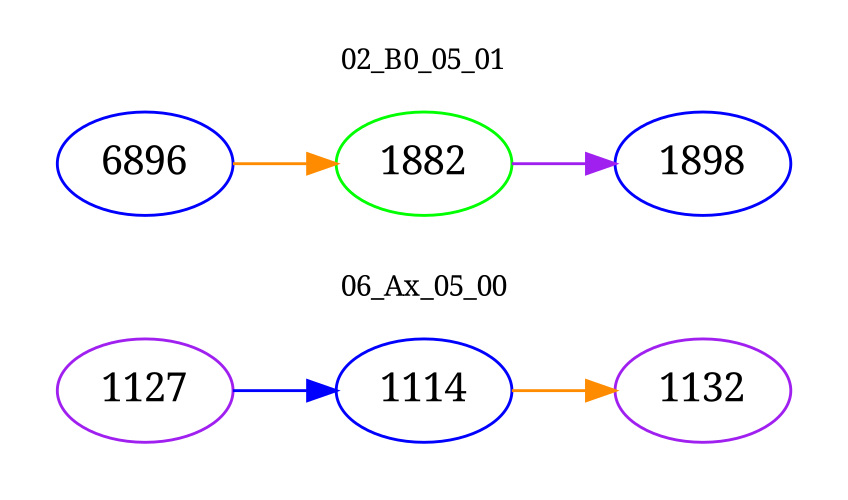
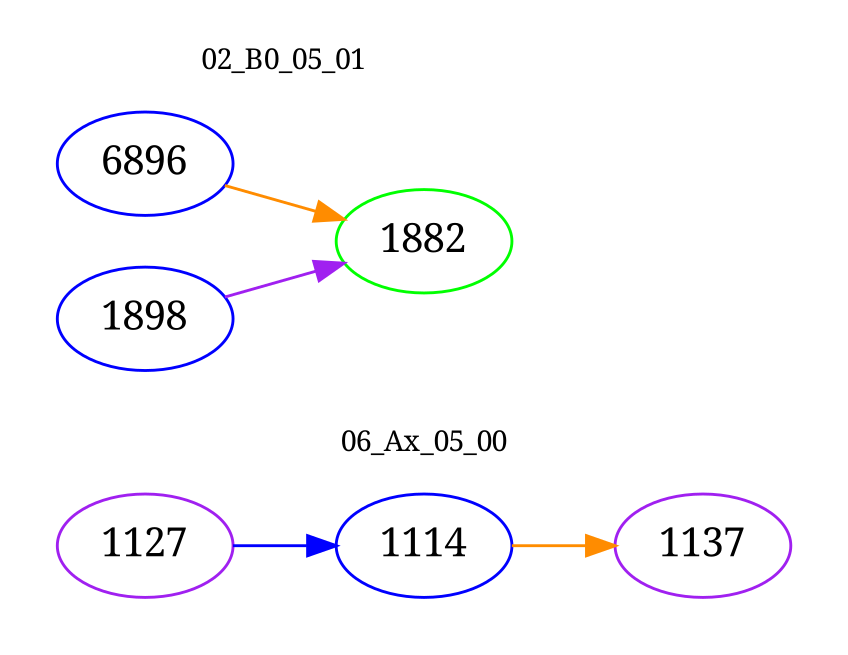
(549, 164) -> (270, 284)
(703, 391) -> (703, 546)
